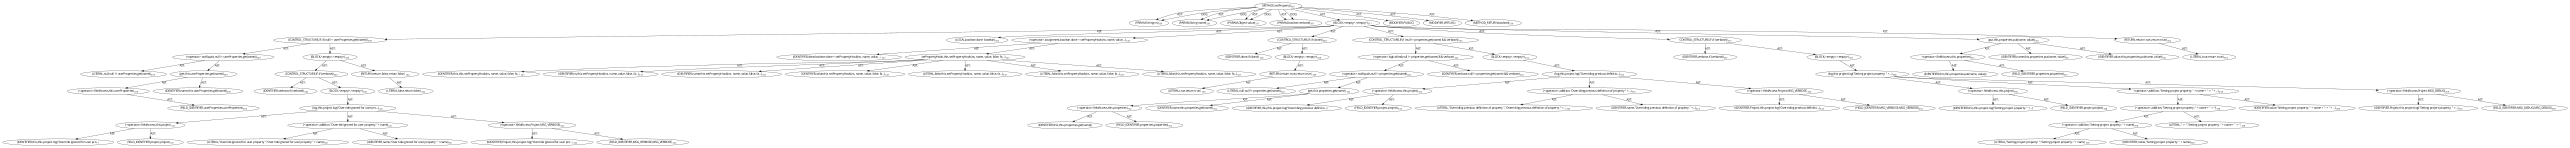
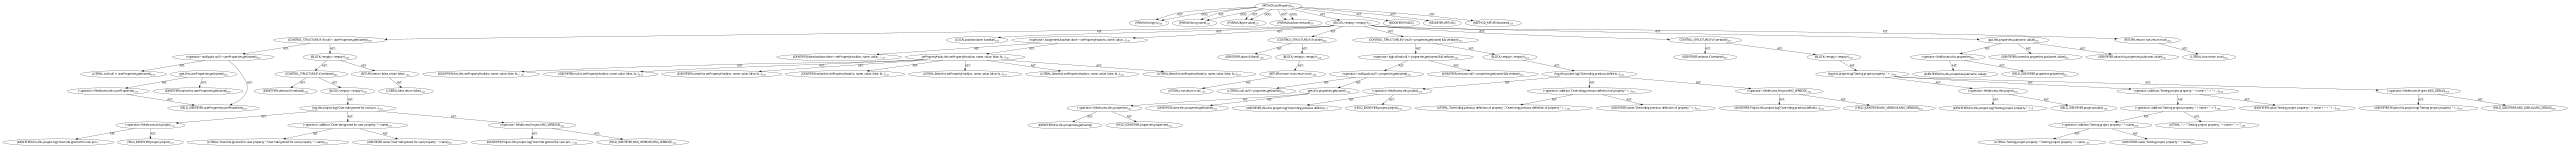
(214, 65) -> (247, 83)
